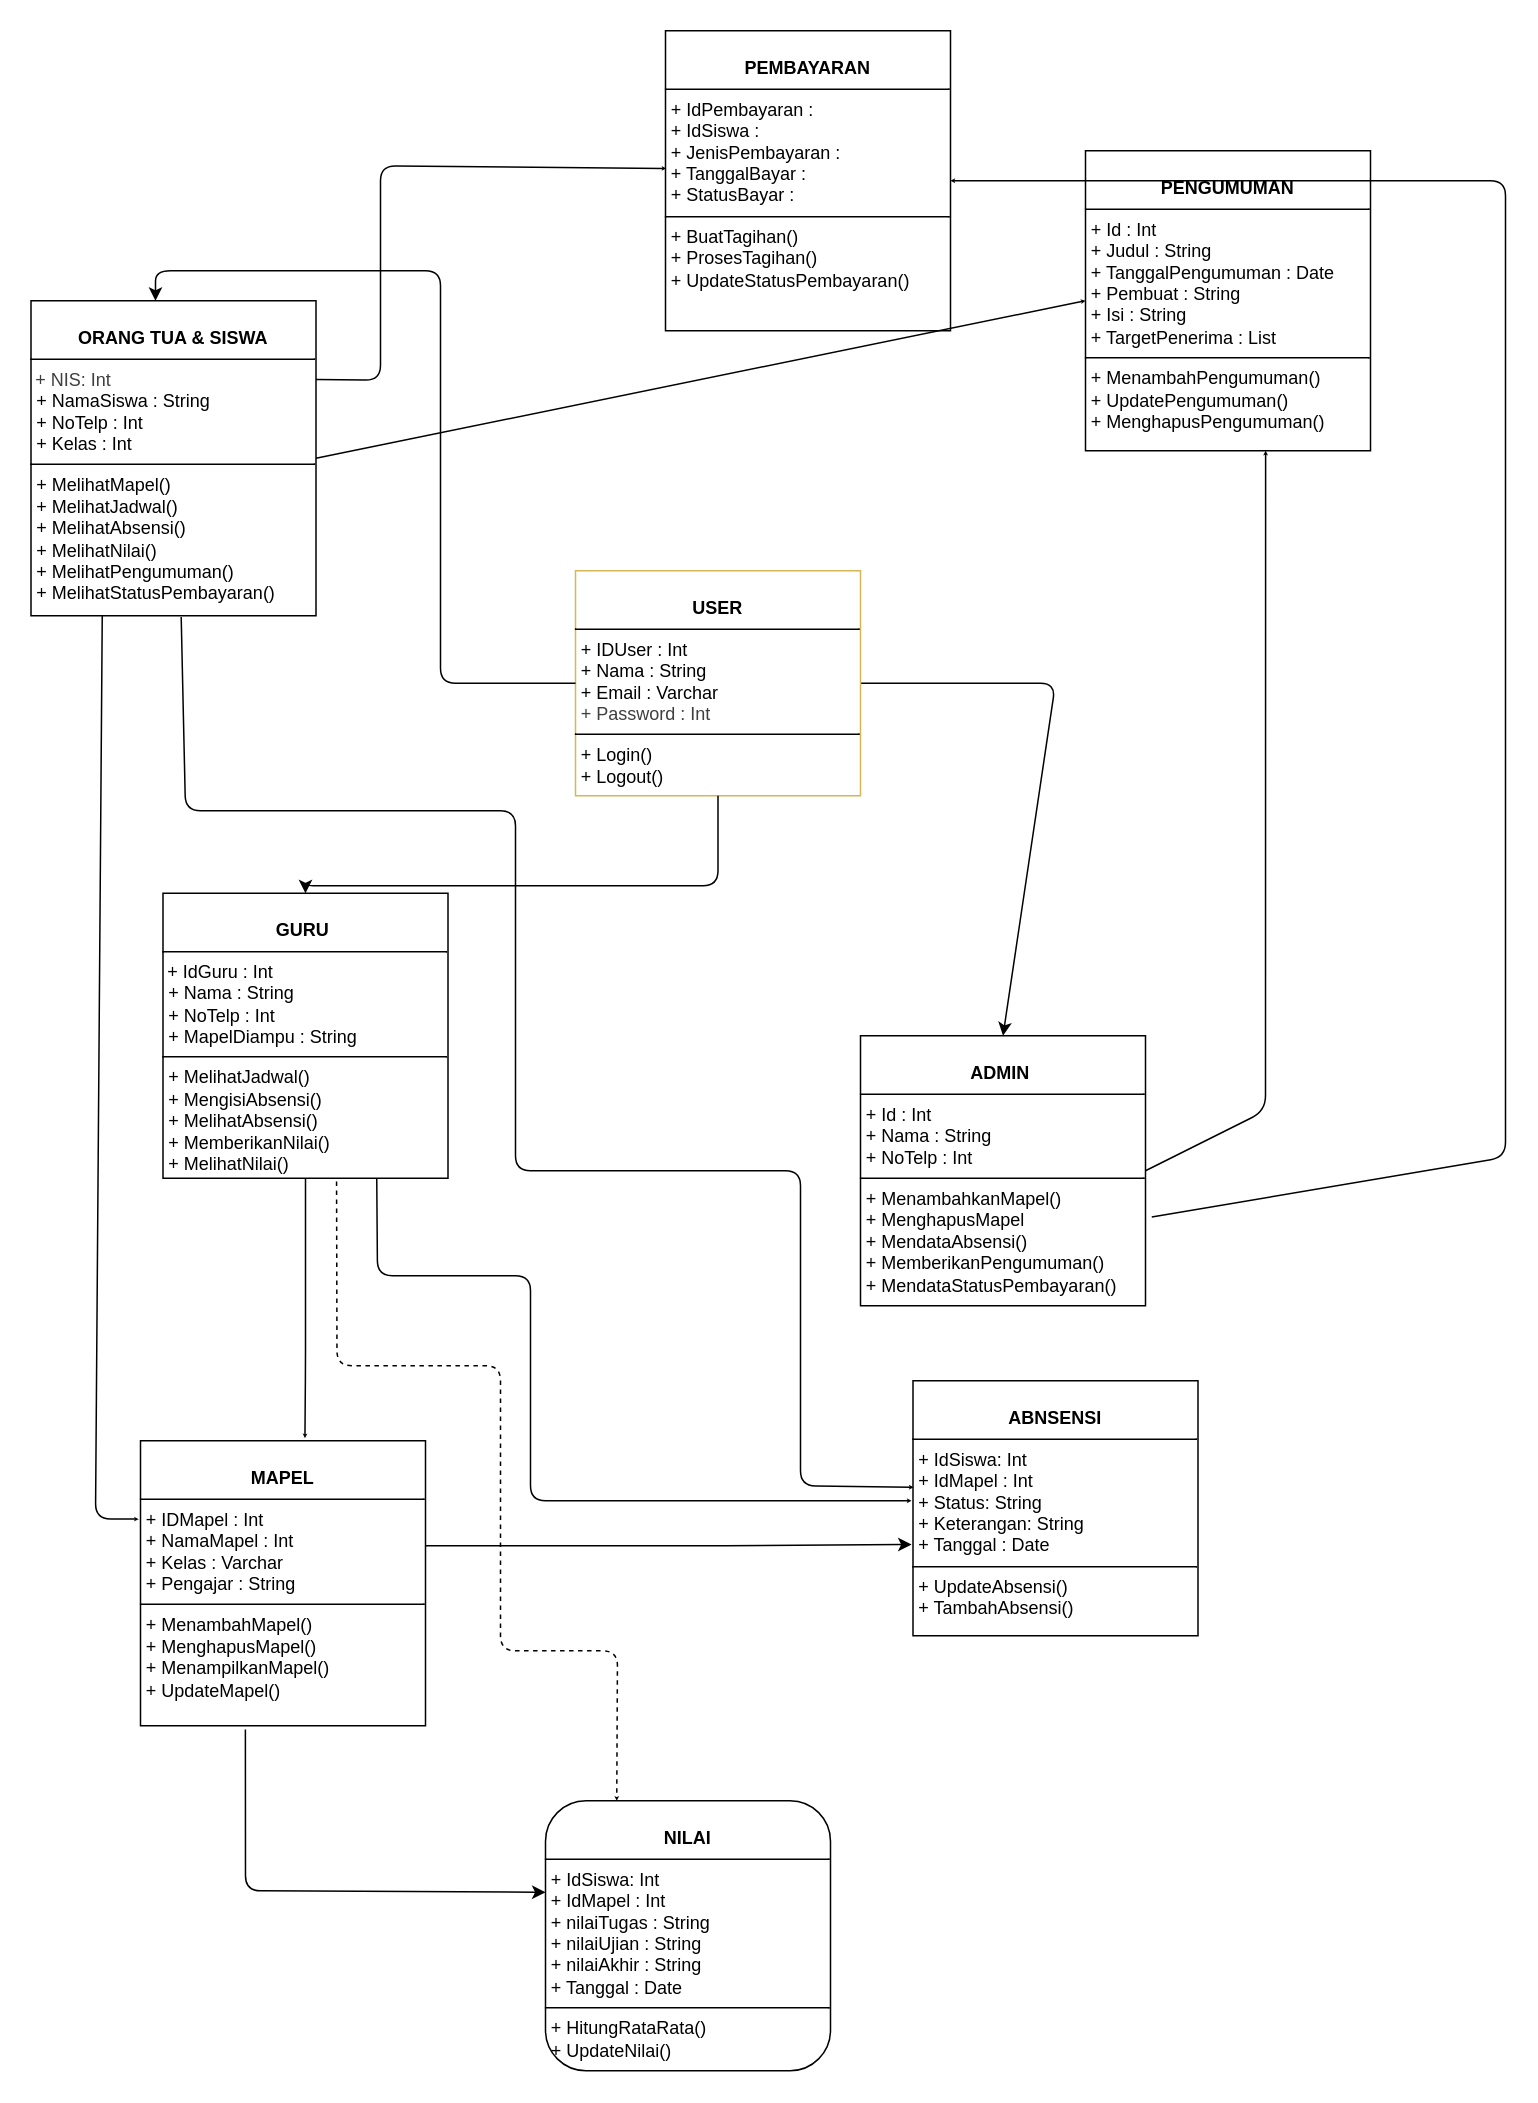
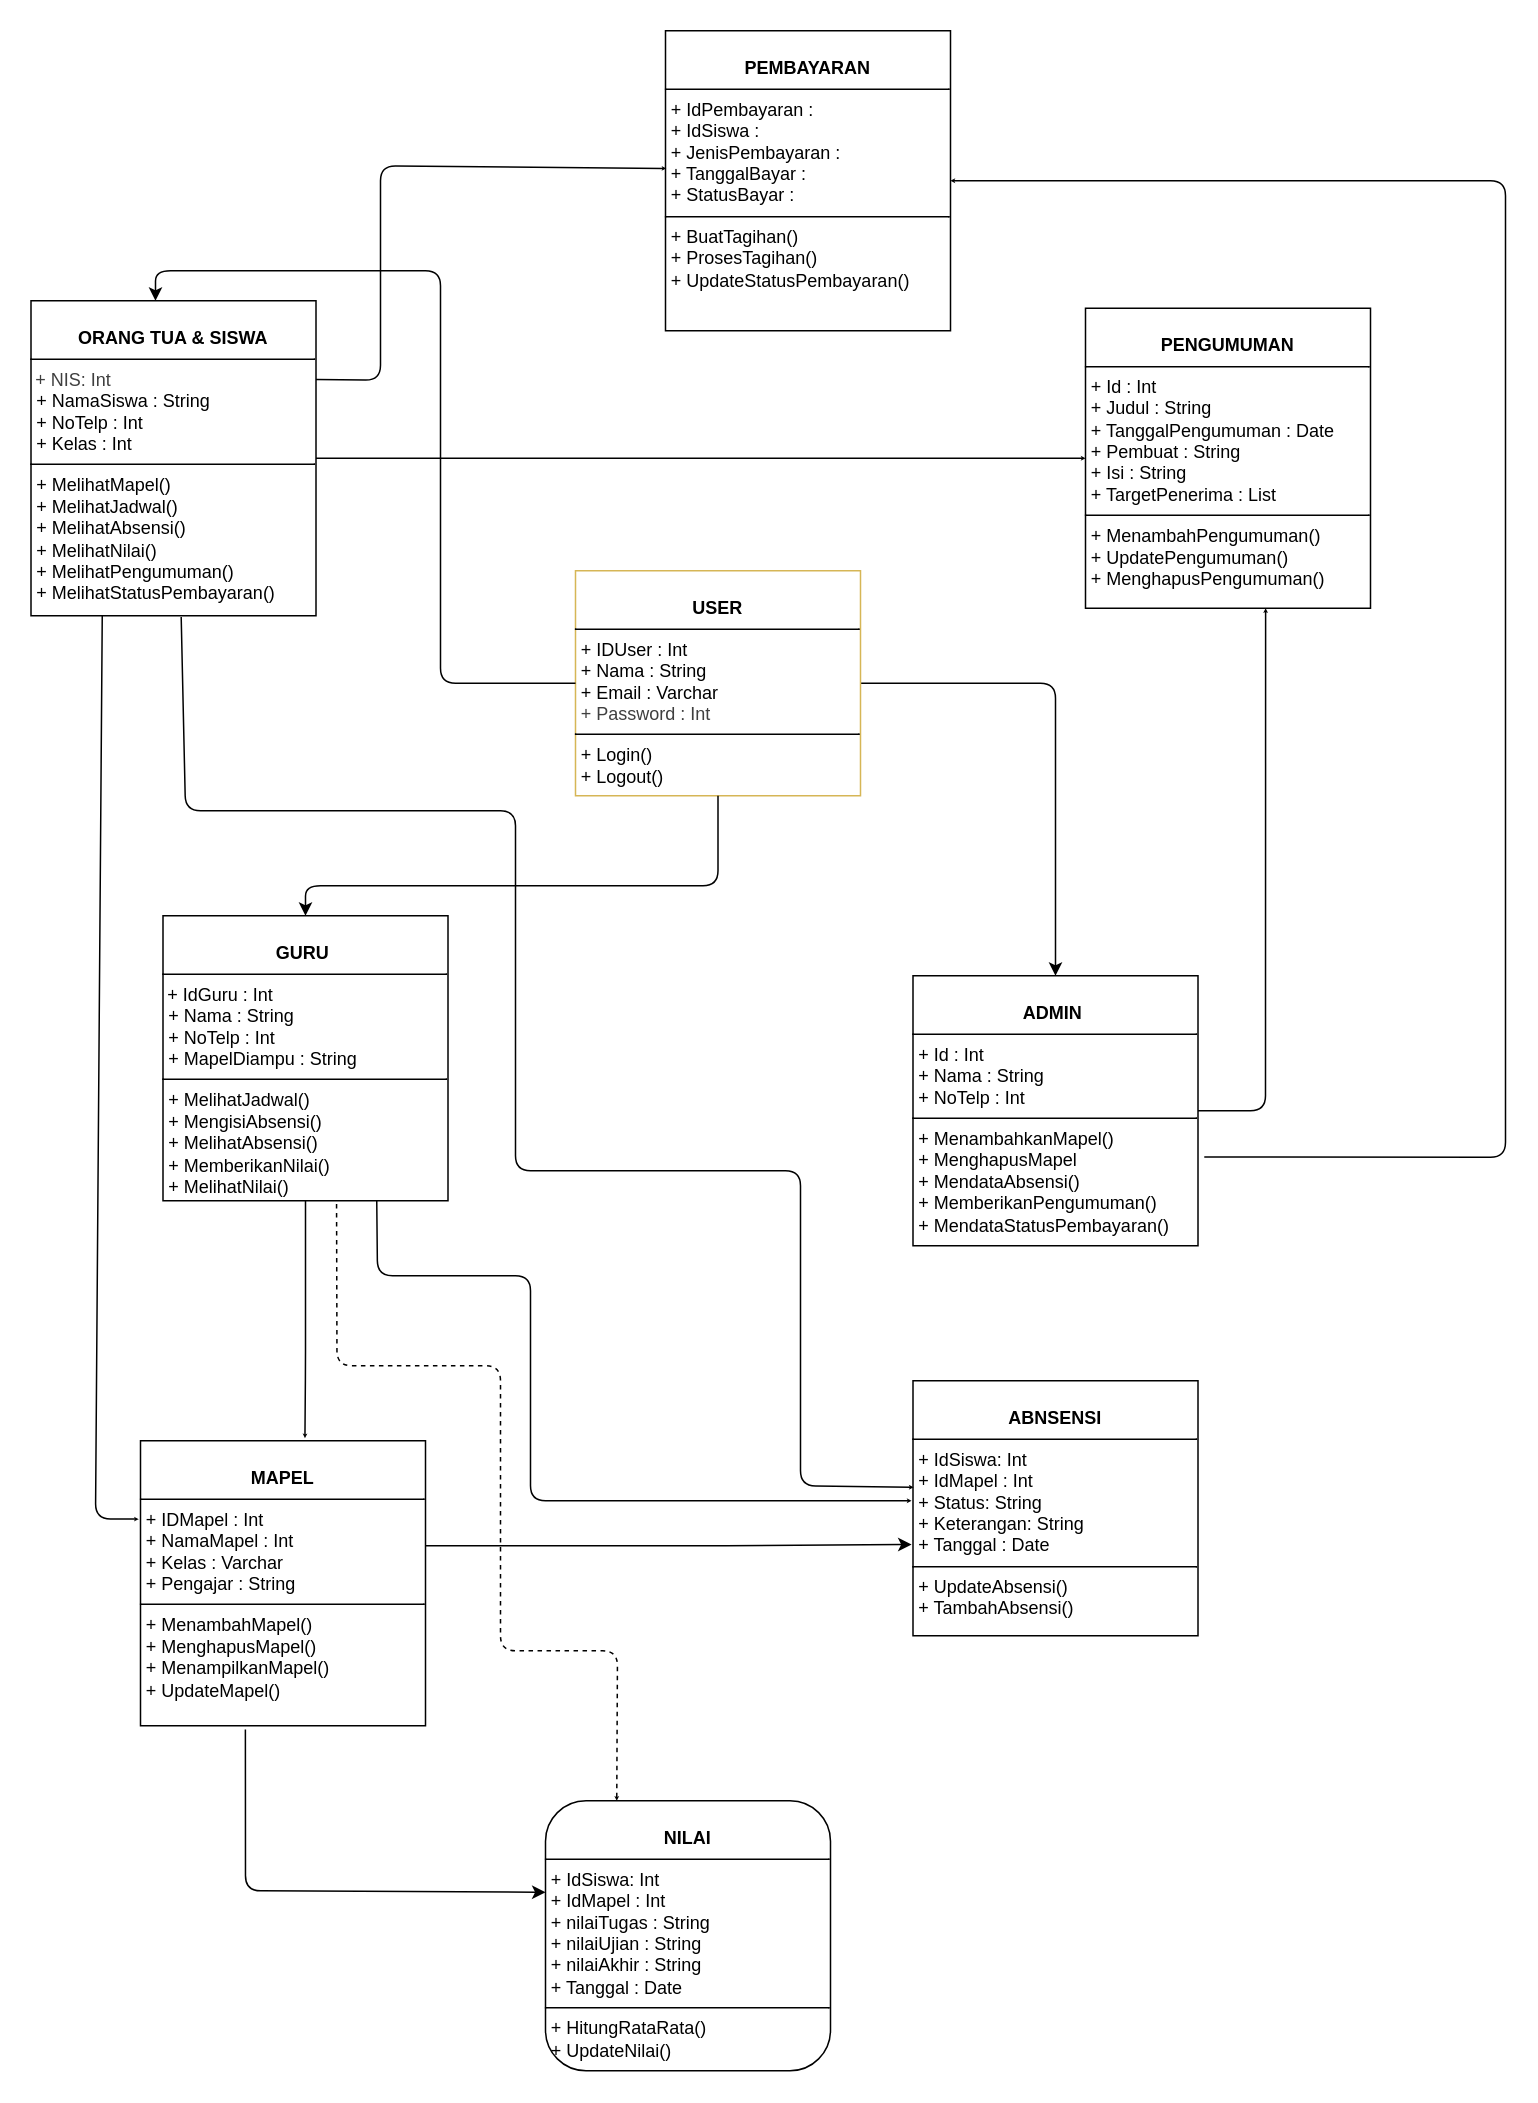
(1228, 301) -> (1228, 458)
(305, 1036) -> (305, 1058)
(1003, 1171) -> (1055, 1111)
